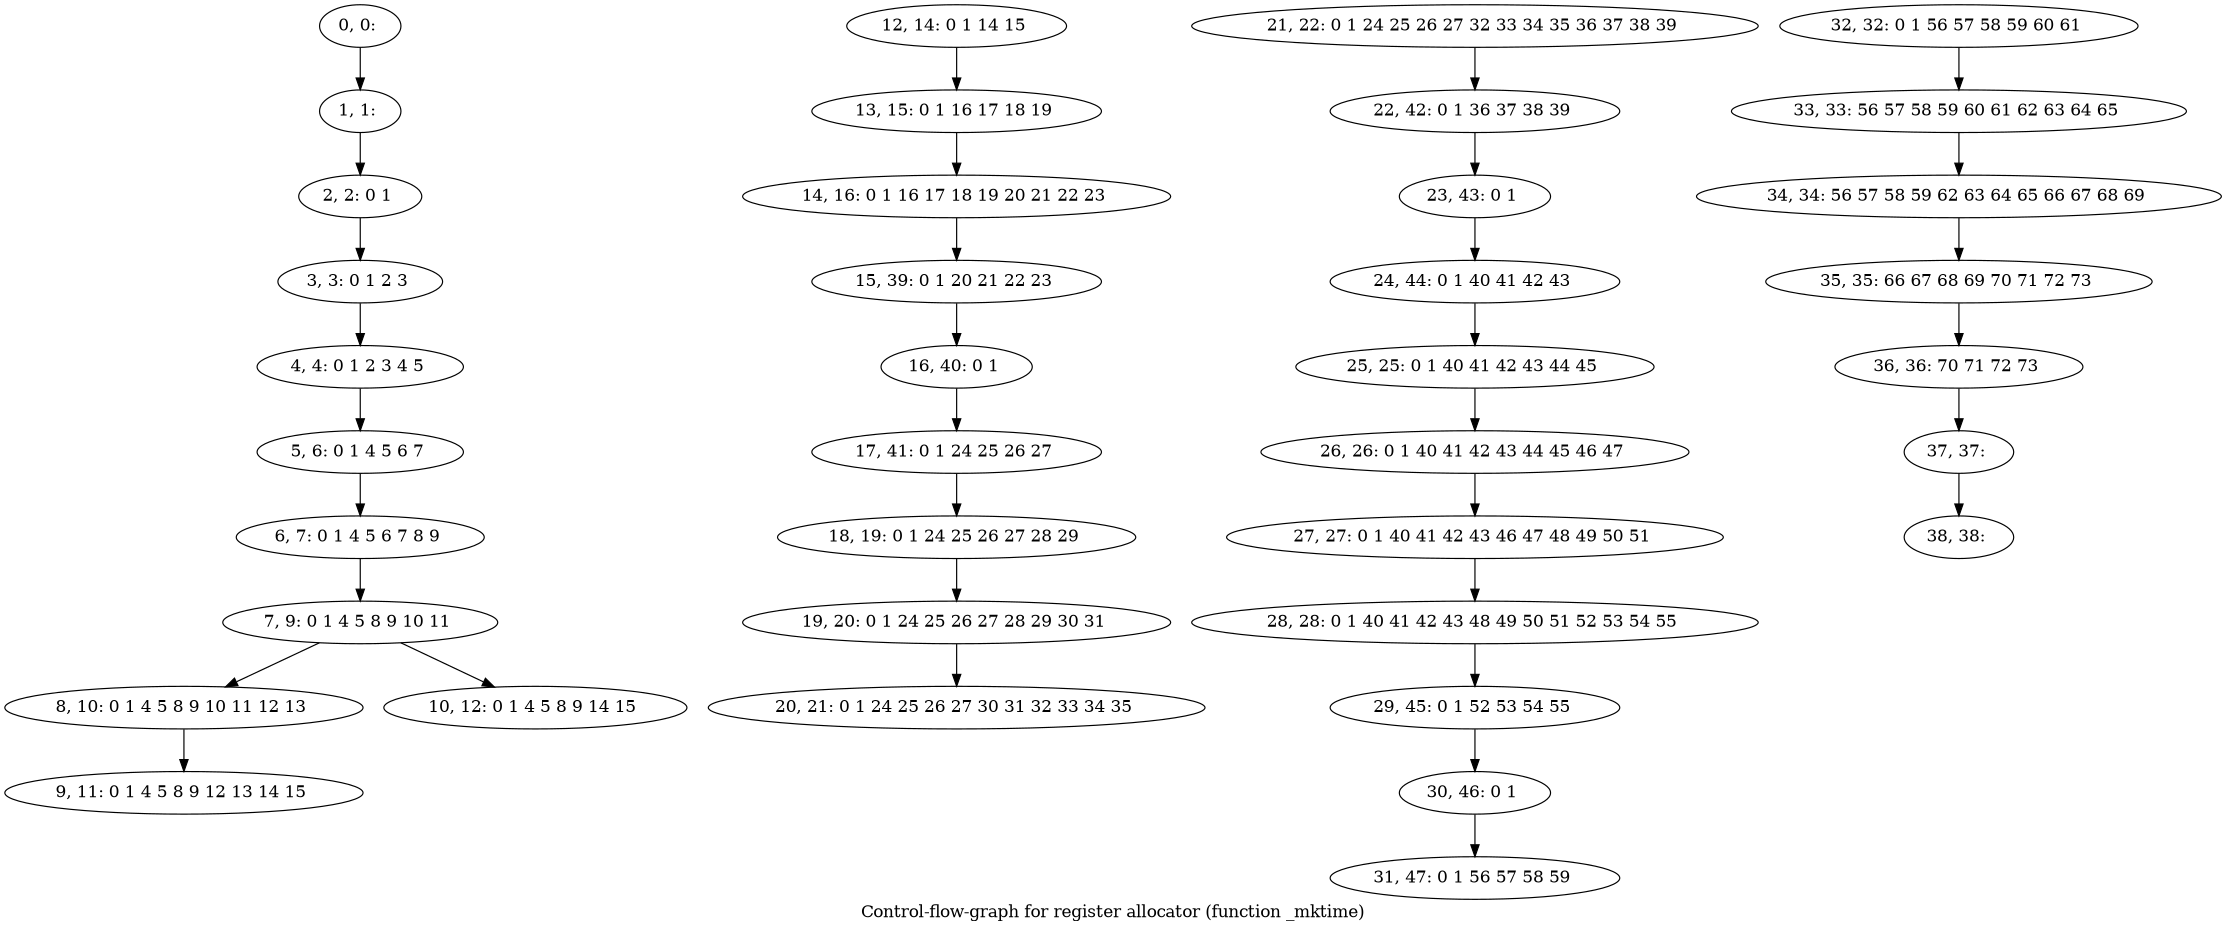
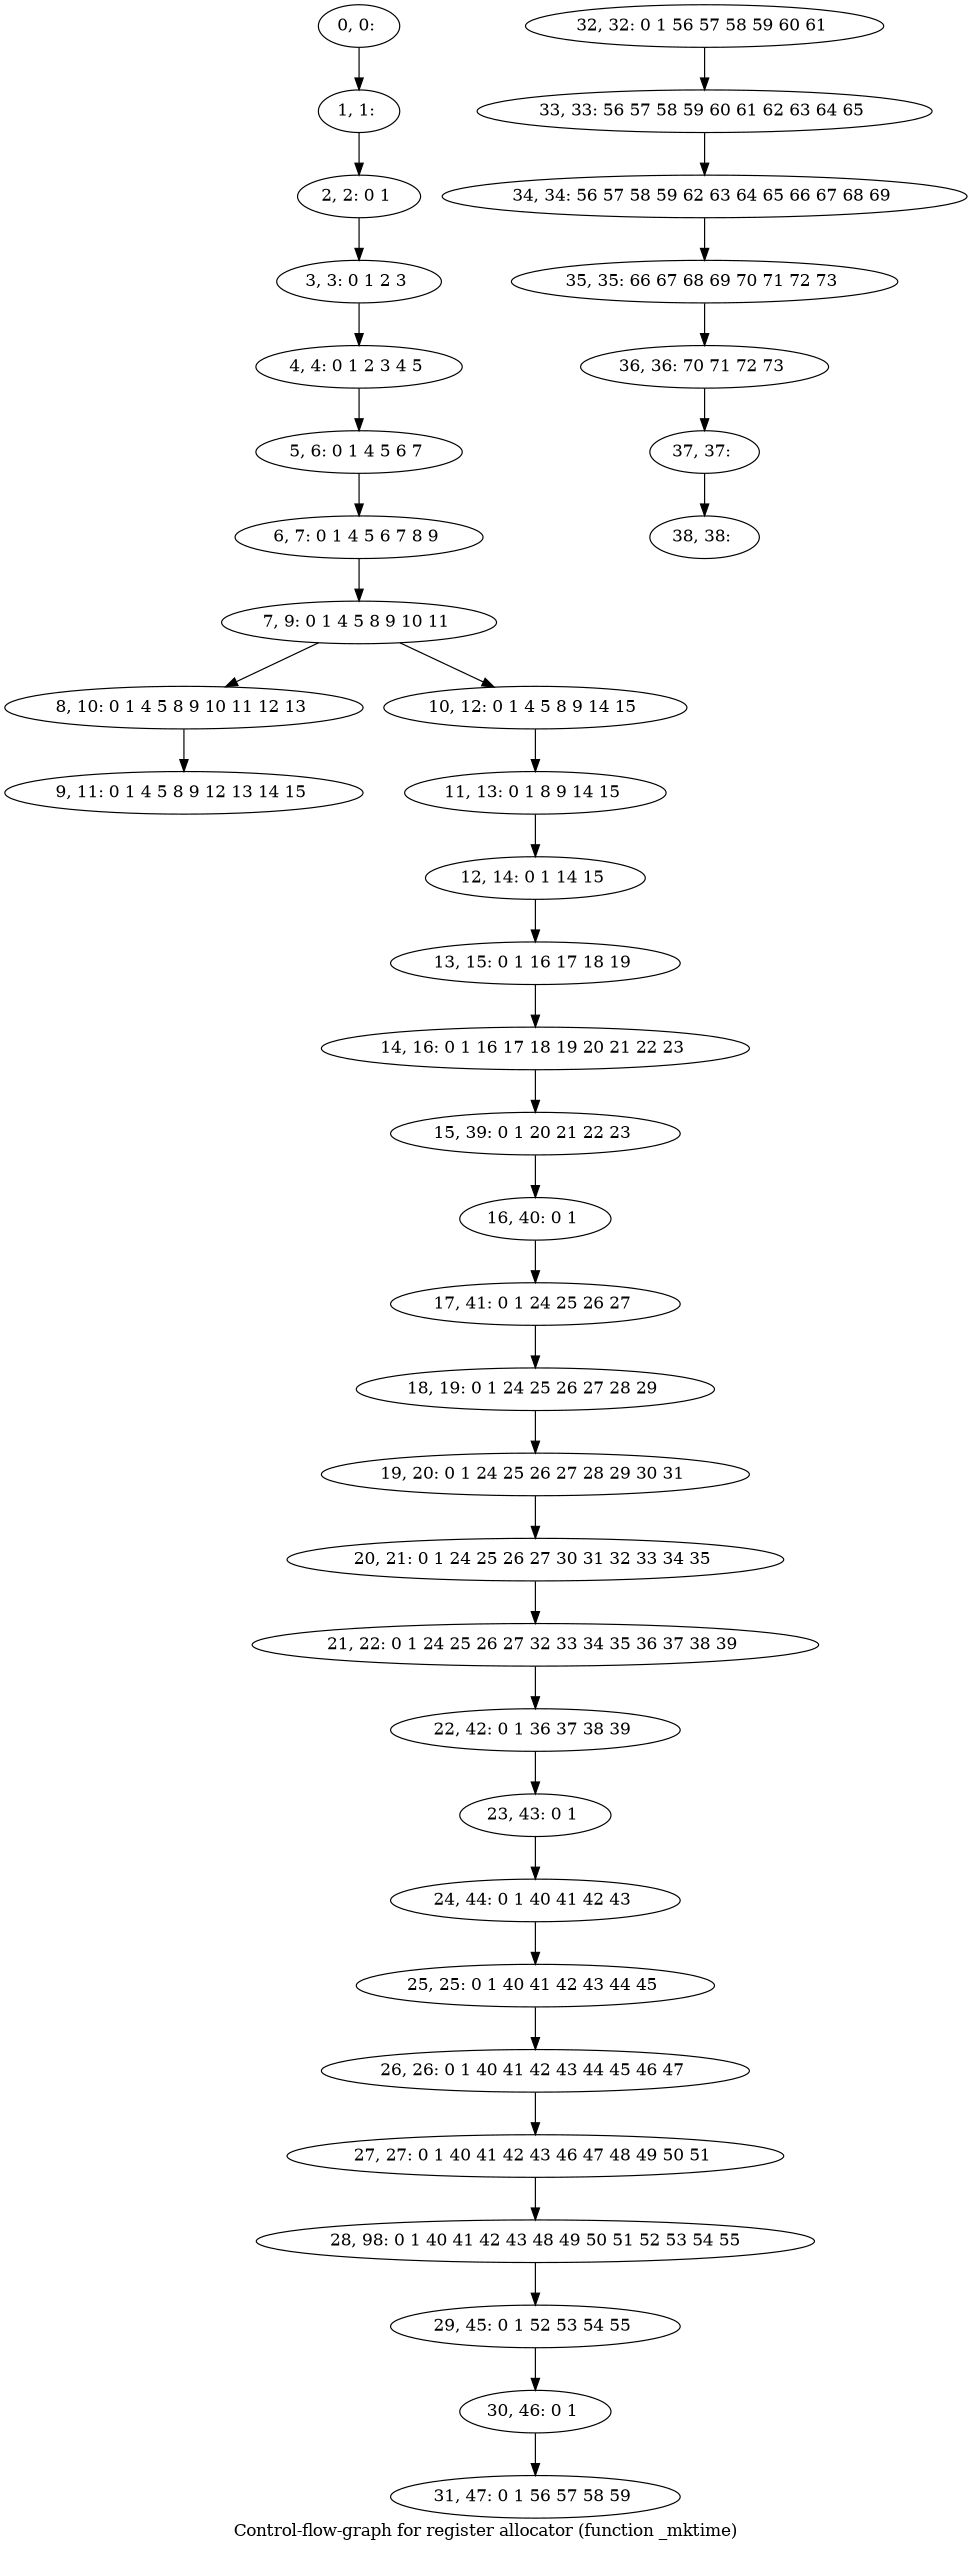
(1475, 622) -> (535, 2241)
none -> (535, 793)
none -> (535, 1596)
